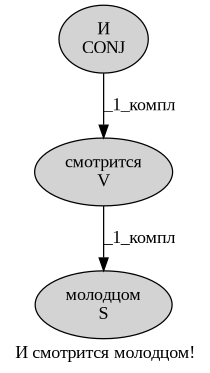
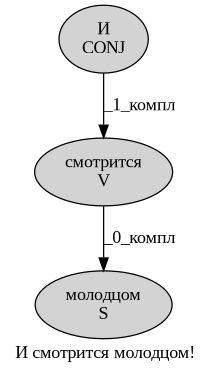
(140, 238) -> (140, 238)
